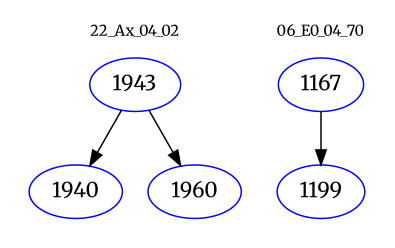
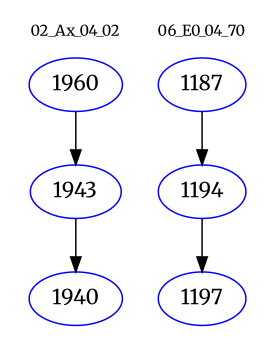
(135, 32) -> (76, 32)
(321, 85) -> (202, 85)
(161, 131) -> (76, 131)
(321, 192) -> (202, 192)
none -> (202, 299)
